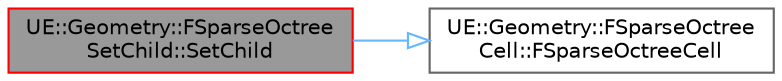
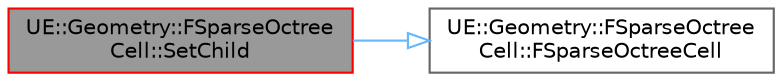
(181, 41) -> (181, 41)
